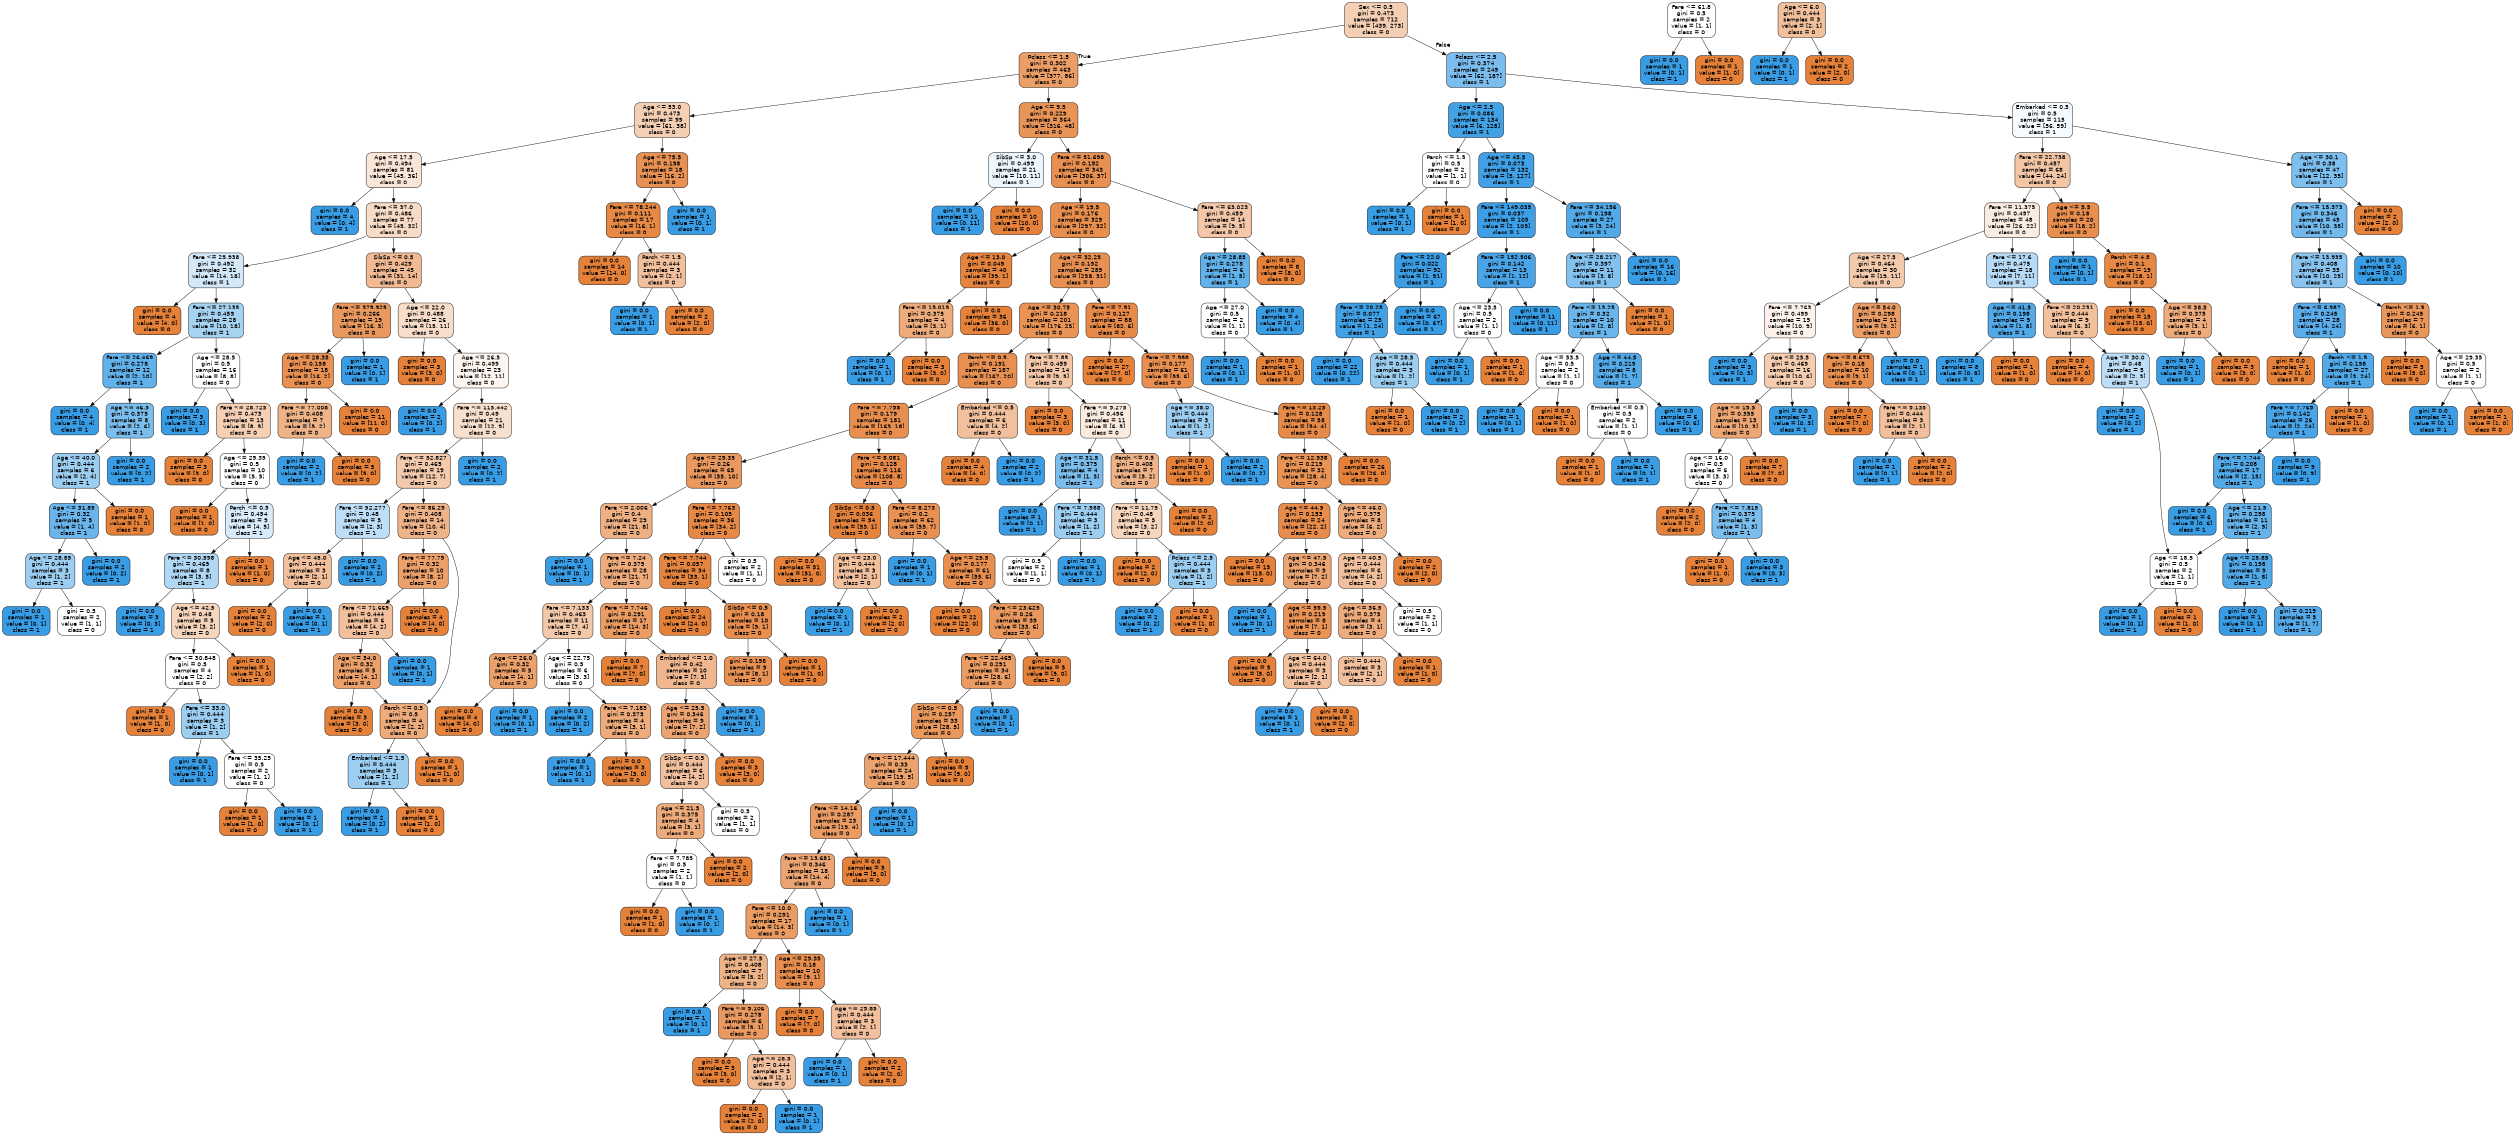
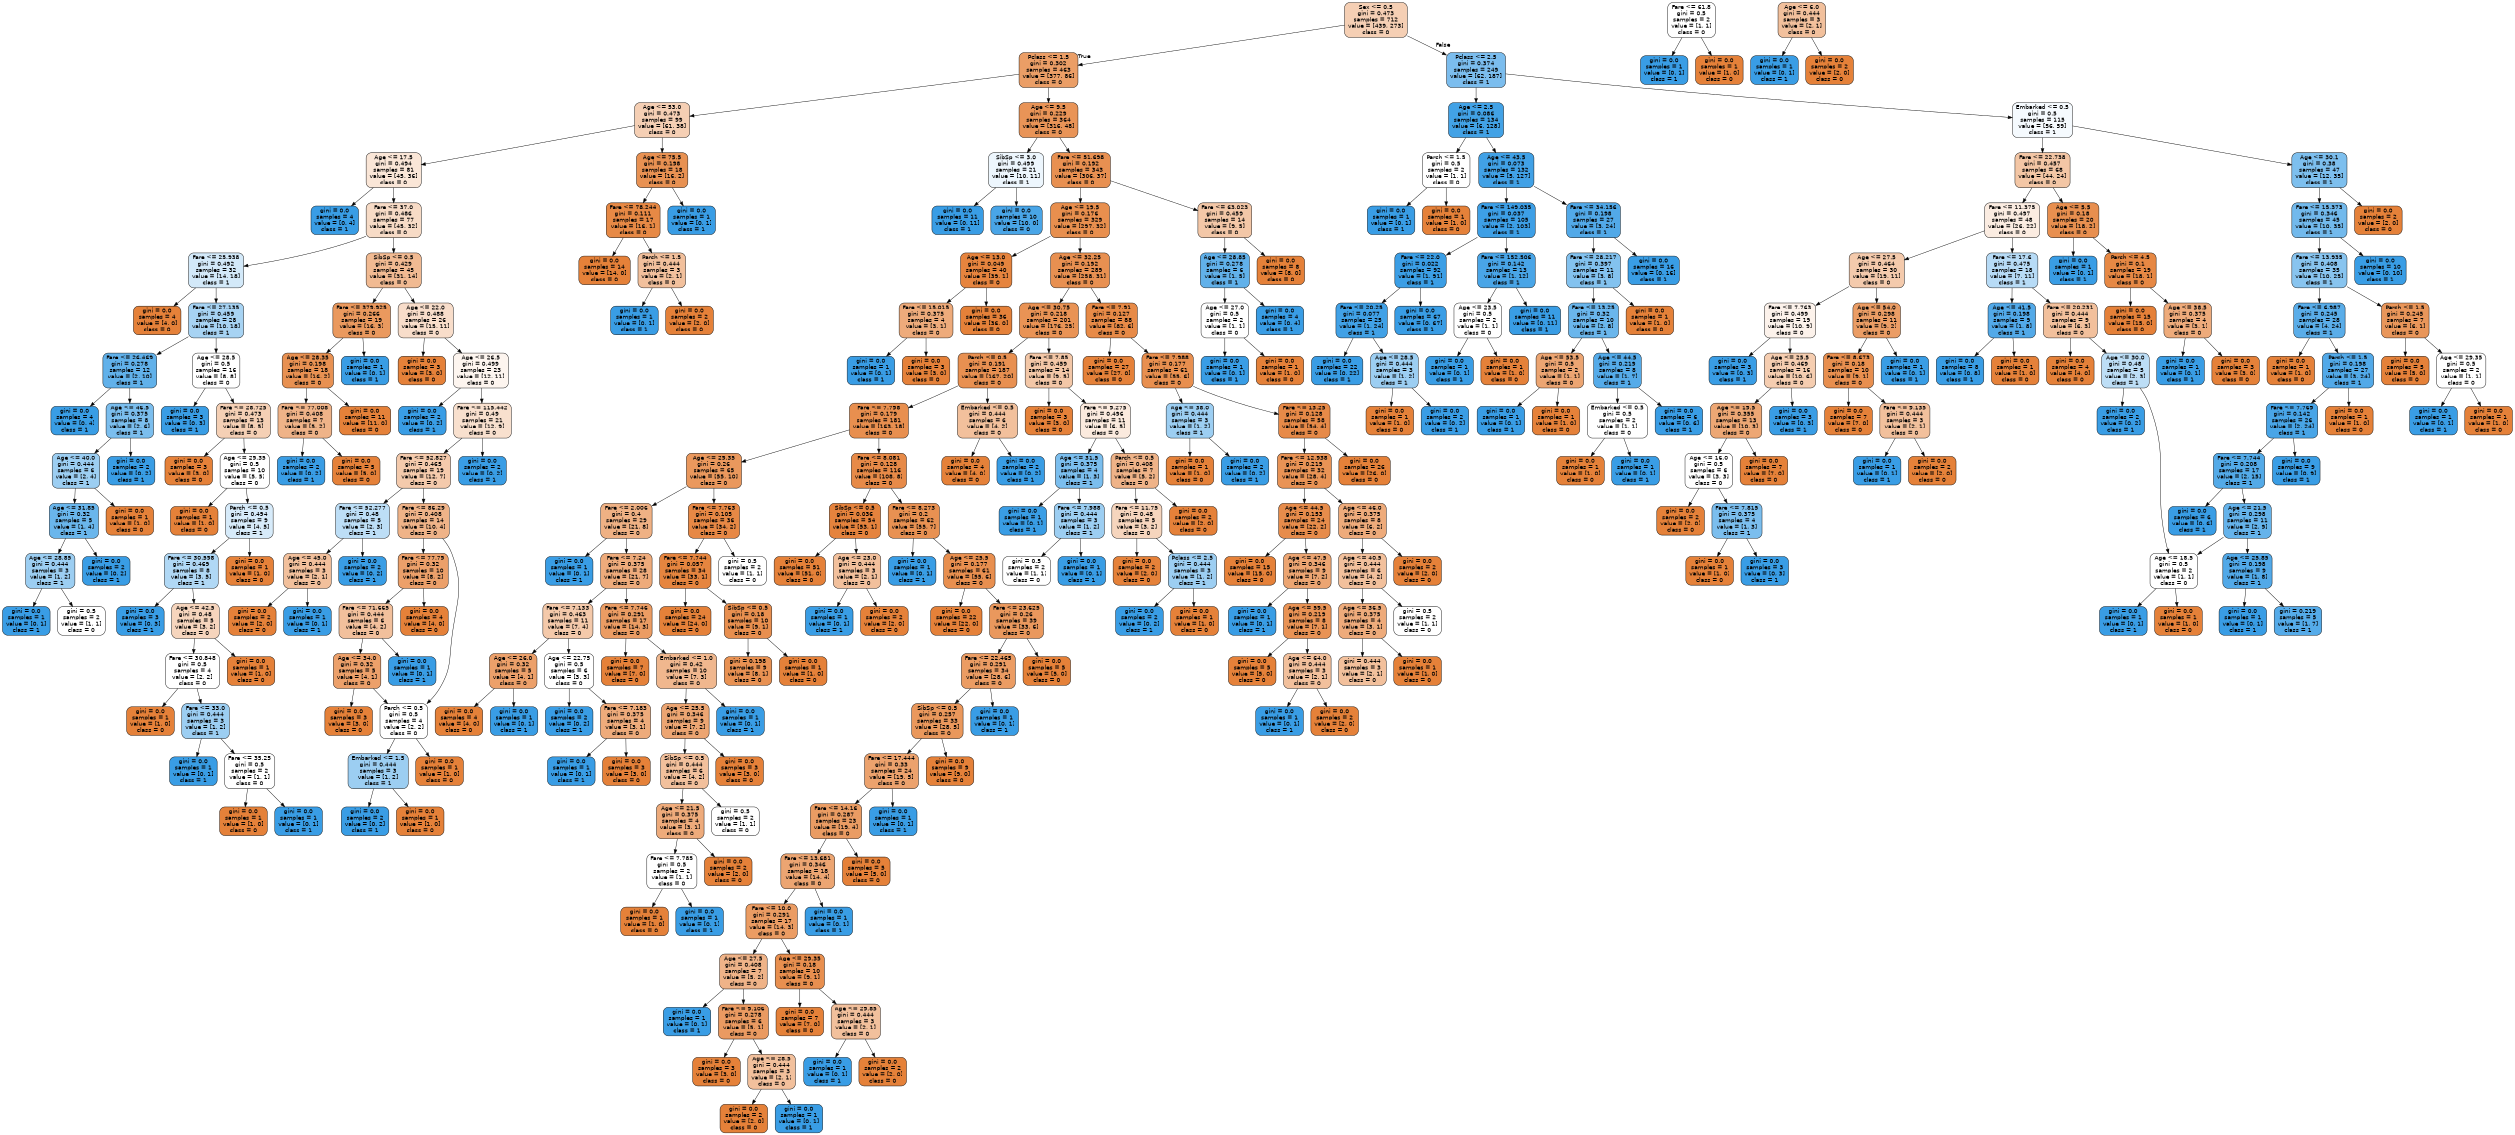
(1017, 220) -> (1017, 220)
(1560, 371) -> (1560, 371)
(404, 721) -> (404, 721)
